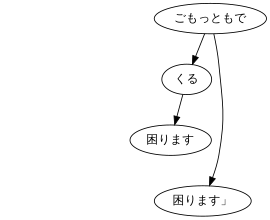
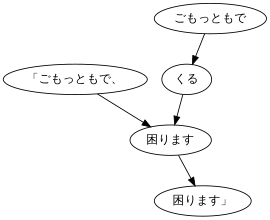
none -> (75, 79)
(223, 106) -> (185, 167)
